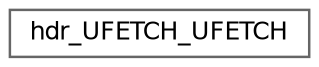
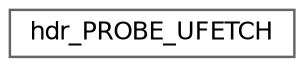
(160, 33) -> (152, 33)
